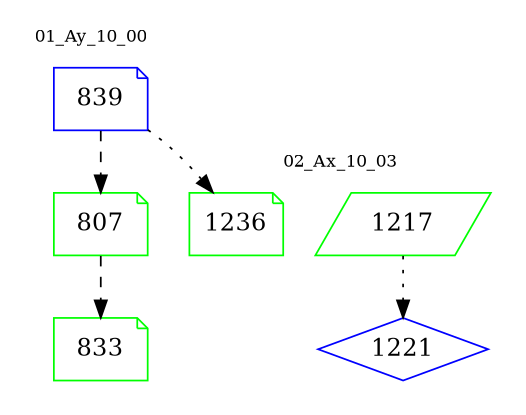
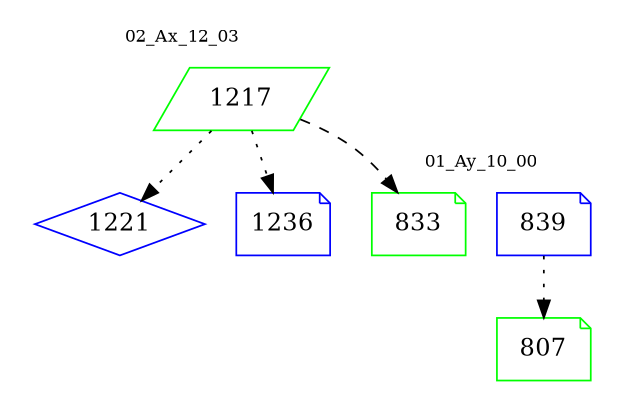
(101, 153) -> (544, 278)
(341, 162) -> (182, 37)
(186, 163) -> (260, 153)
(236, 224) -> (283, 224)
(101, 278) -> (331, 134)
